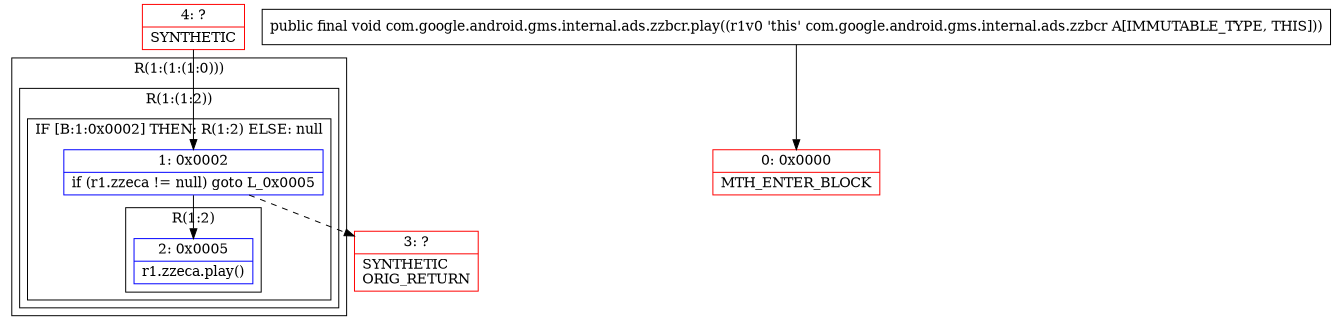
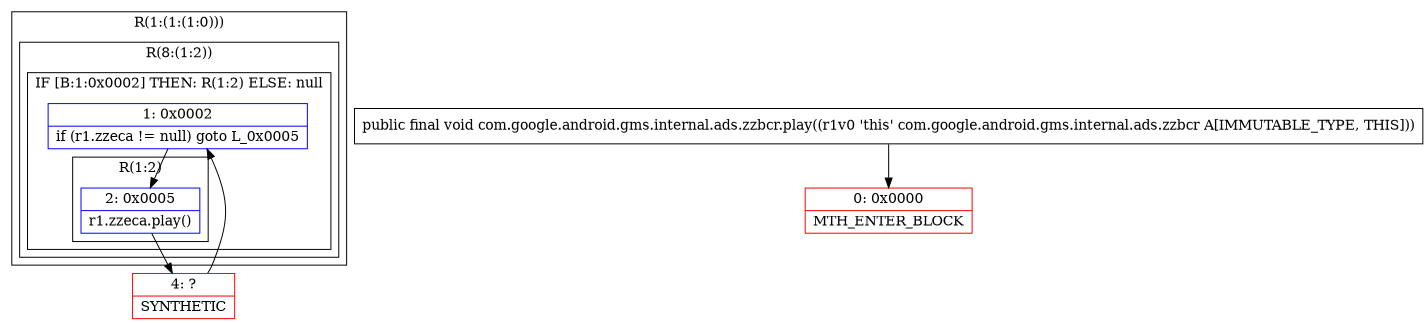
(179, 100) -> (179, 54)
none -> (160, 249)
(416, 261) -> none
